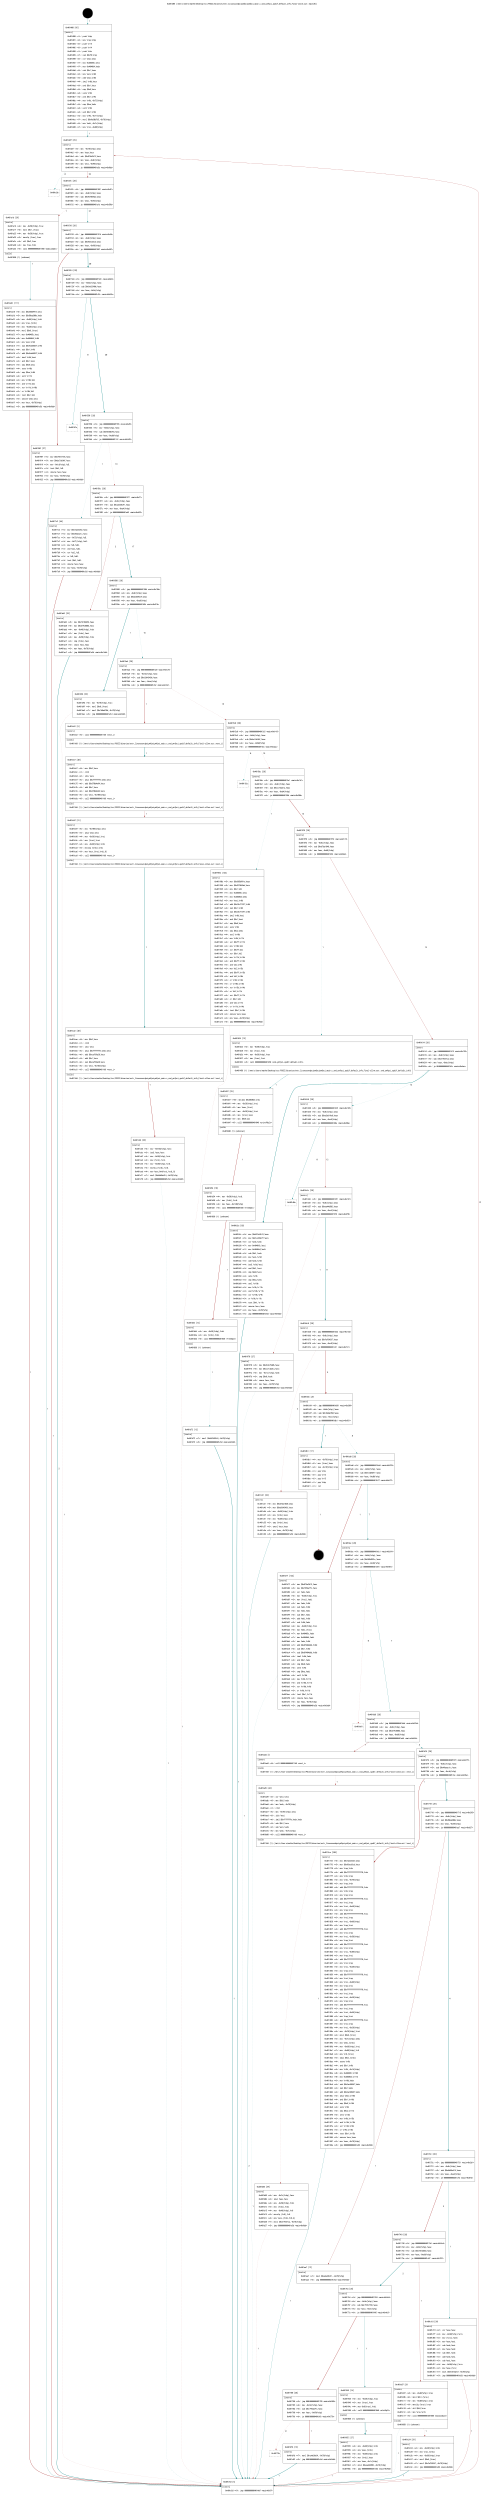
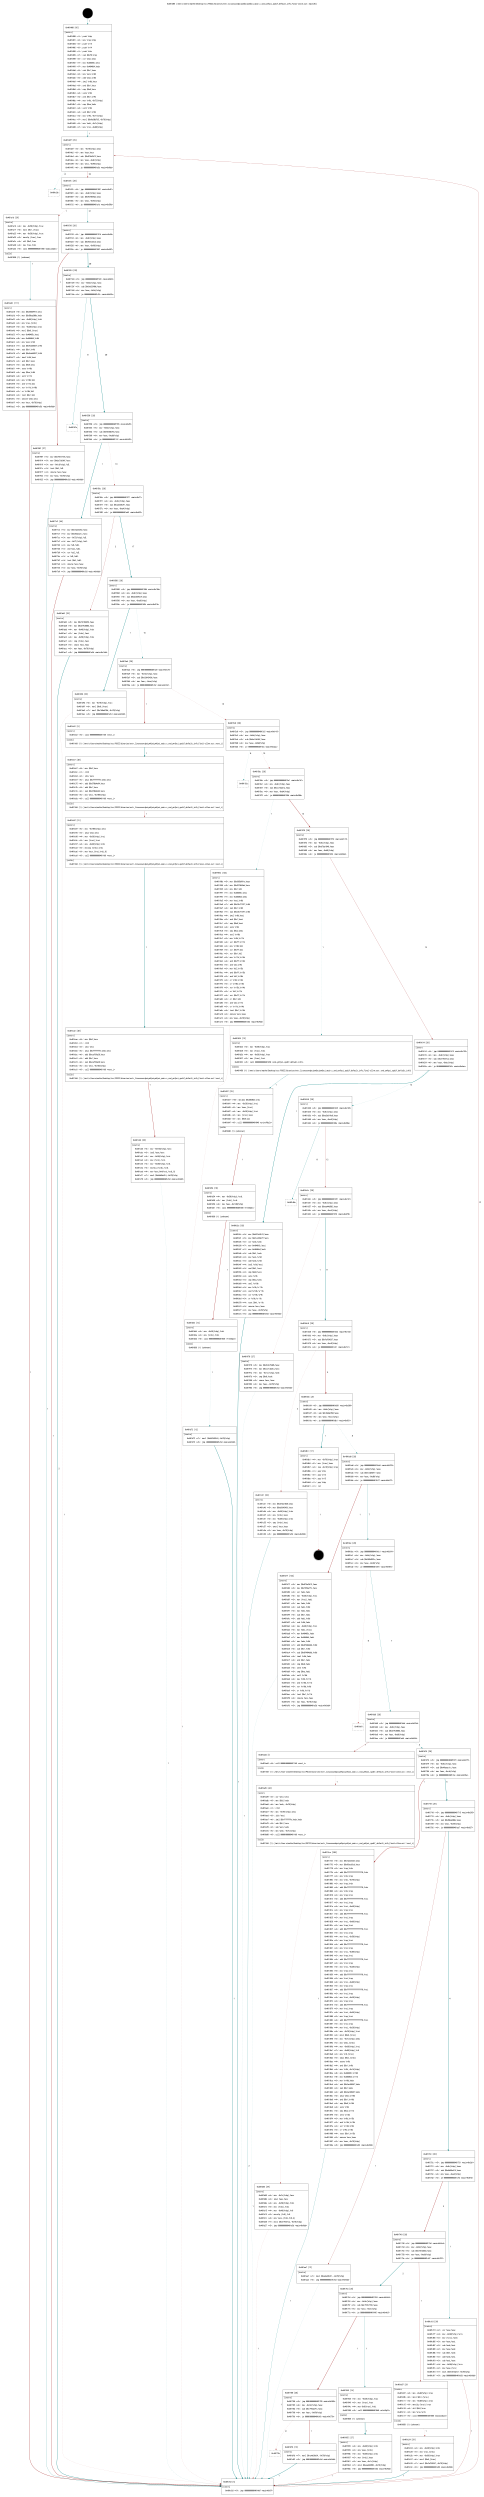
(91, 480) -> (91, 480)
(357, 2480) -> (281, 2378)
